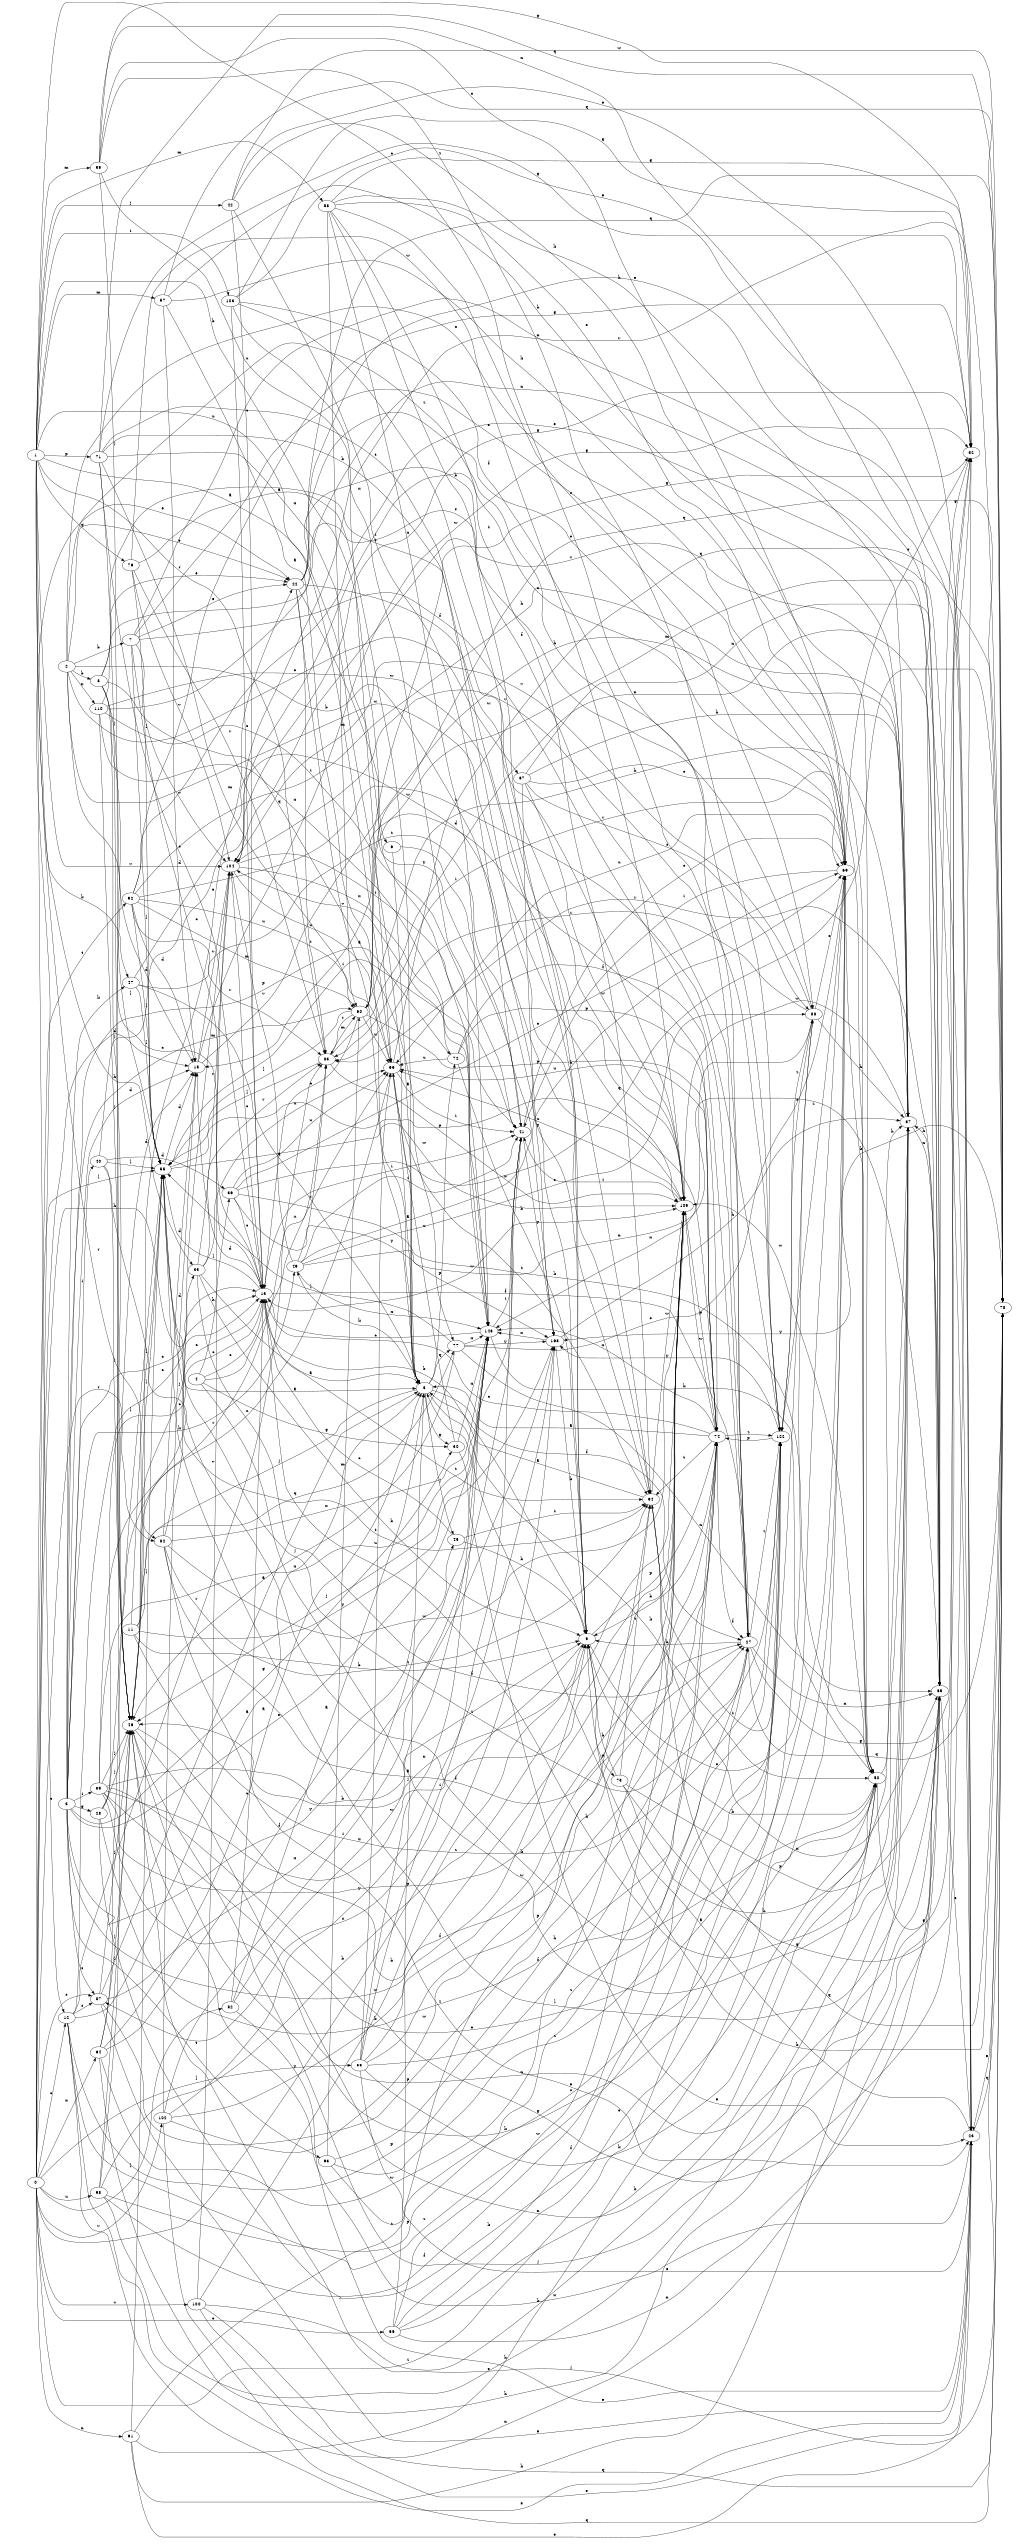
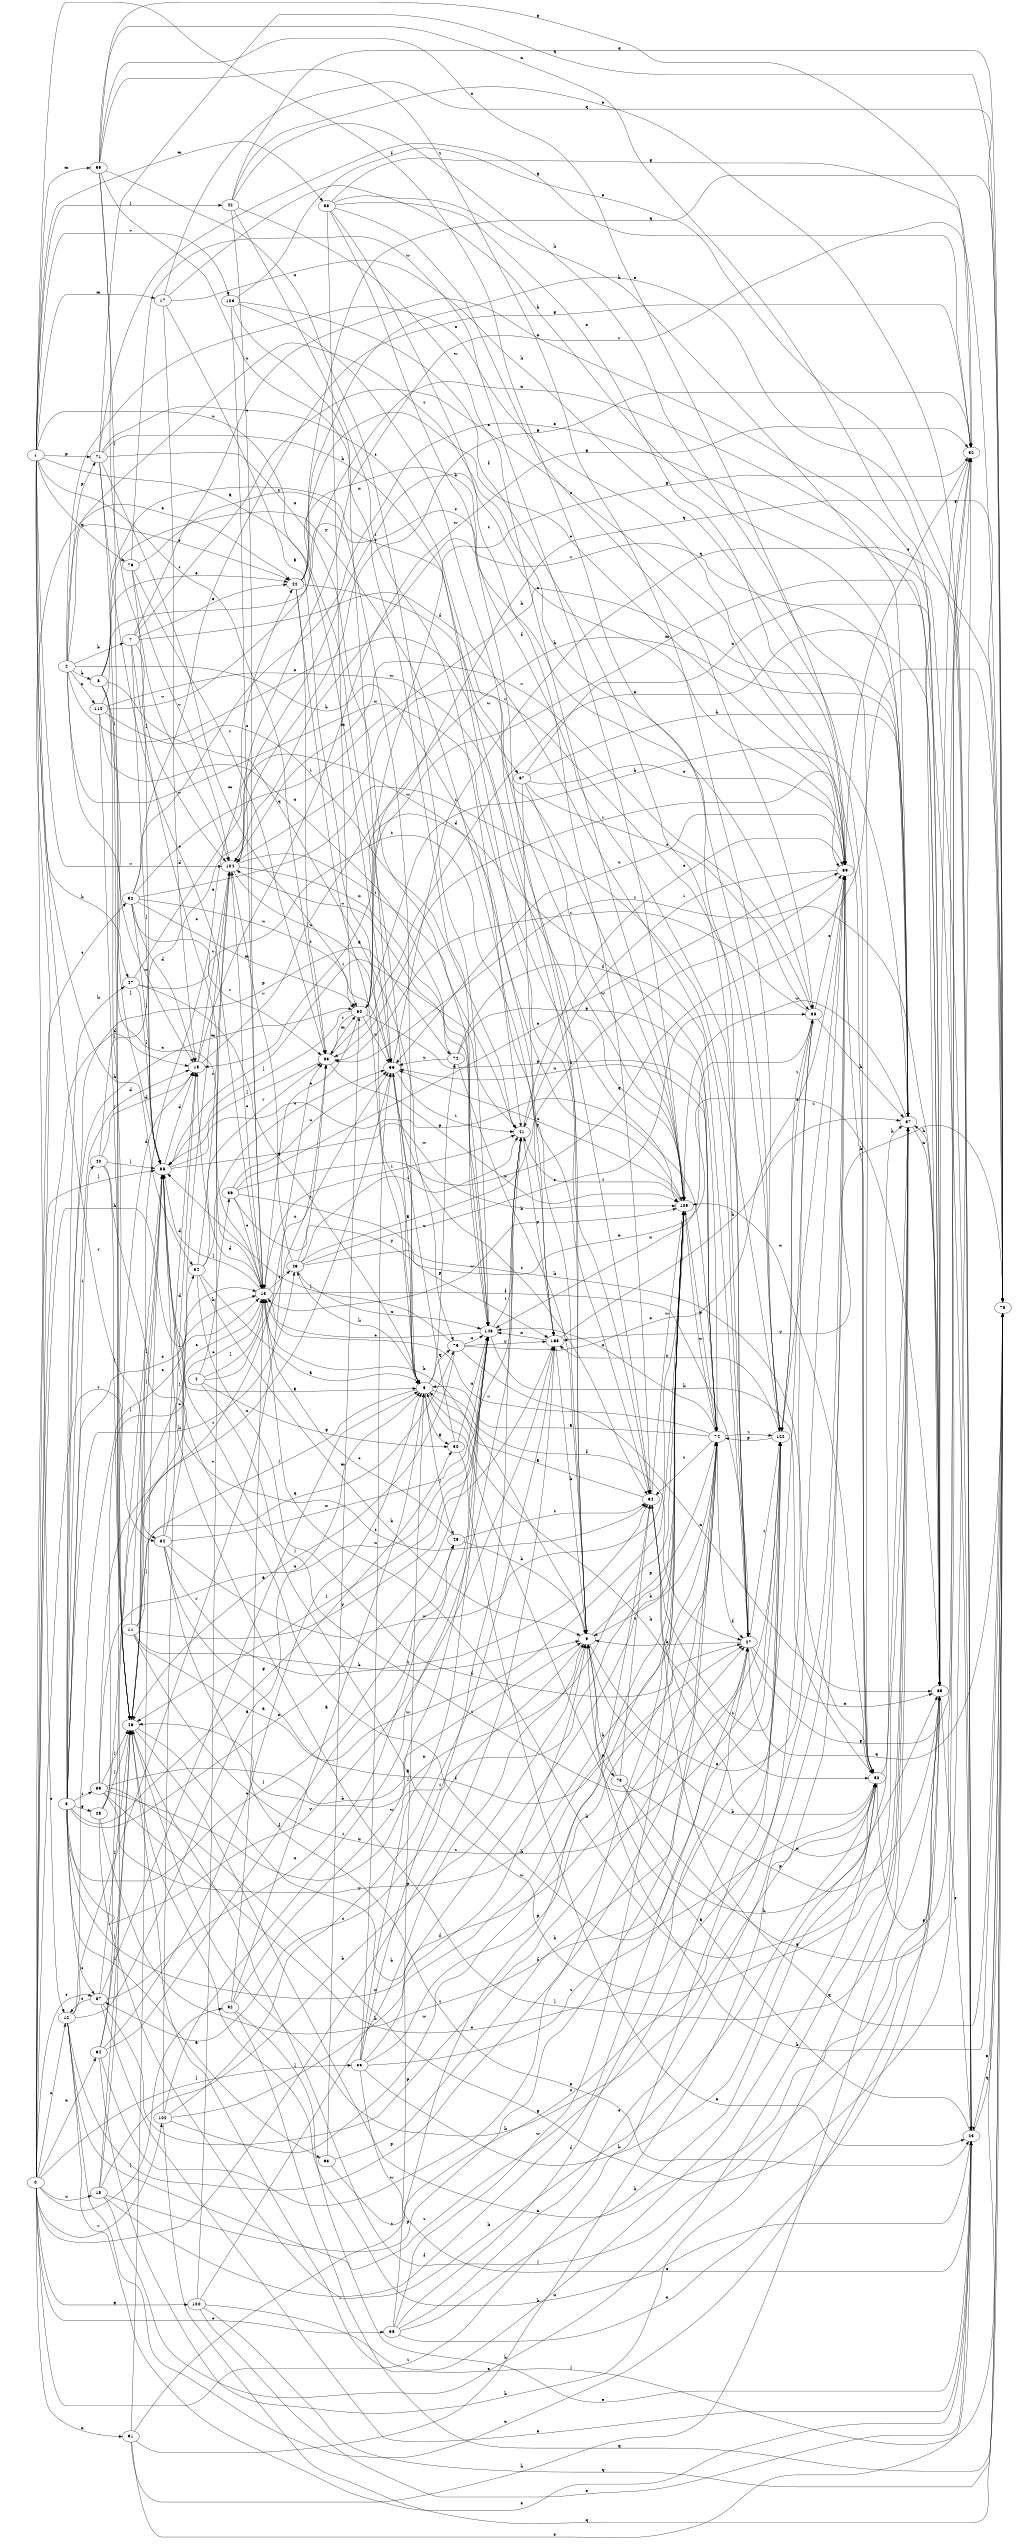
(619, 48) -> (619, 48)
(392, 153) -> (392, 153)
(653, 182) -> none
(131, 231) -> (131, 231)
(163, 300) -> (163, 300)
(279, 490) -> (279, 490)
none -> (76, 527)
none -> (118, 543)
none -> (544, 646)
(447, 762) -> (409, 654)
(392, 847) -> none
(452, 919) -> (452, 782)
(147, 970) -> (147, 970)
(171, 1161) -> (134, 1105)
(197, 1270) -> (197, 1270)
(456, 1346) -> (456, 1346)
(230, 1355) -> (230, 1355)
(489, 1397) -> (489, 1397)
(431, 1460) -> (278, 1281)
none -> (544, 1647)
none -> (276, 1781)
(692, 1898) -> none
(81, 2009) -> (81, 2003)
(197, 2043) -> (197, 2043)
(295, 2066) -> (295, 2066)
(562, 2074) -> none
(99, 2193) -> (99, 2193)
(115, 2303) -> (115, 2303)
none -> (942, 2471)
